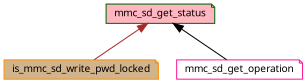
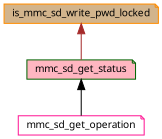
(117, 45) -> (81, 47)
